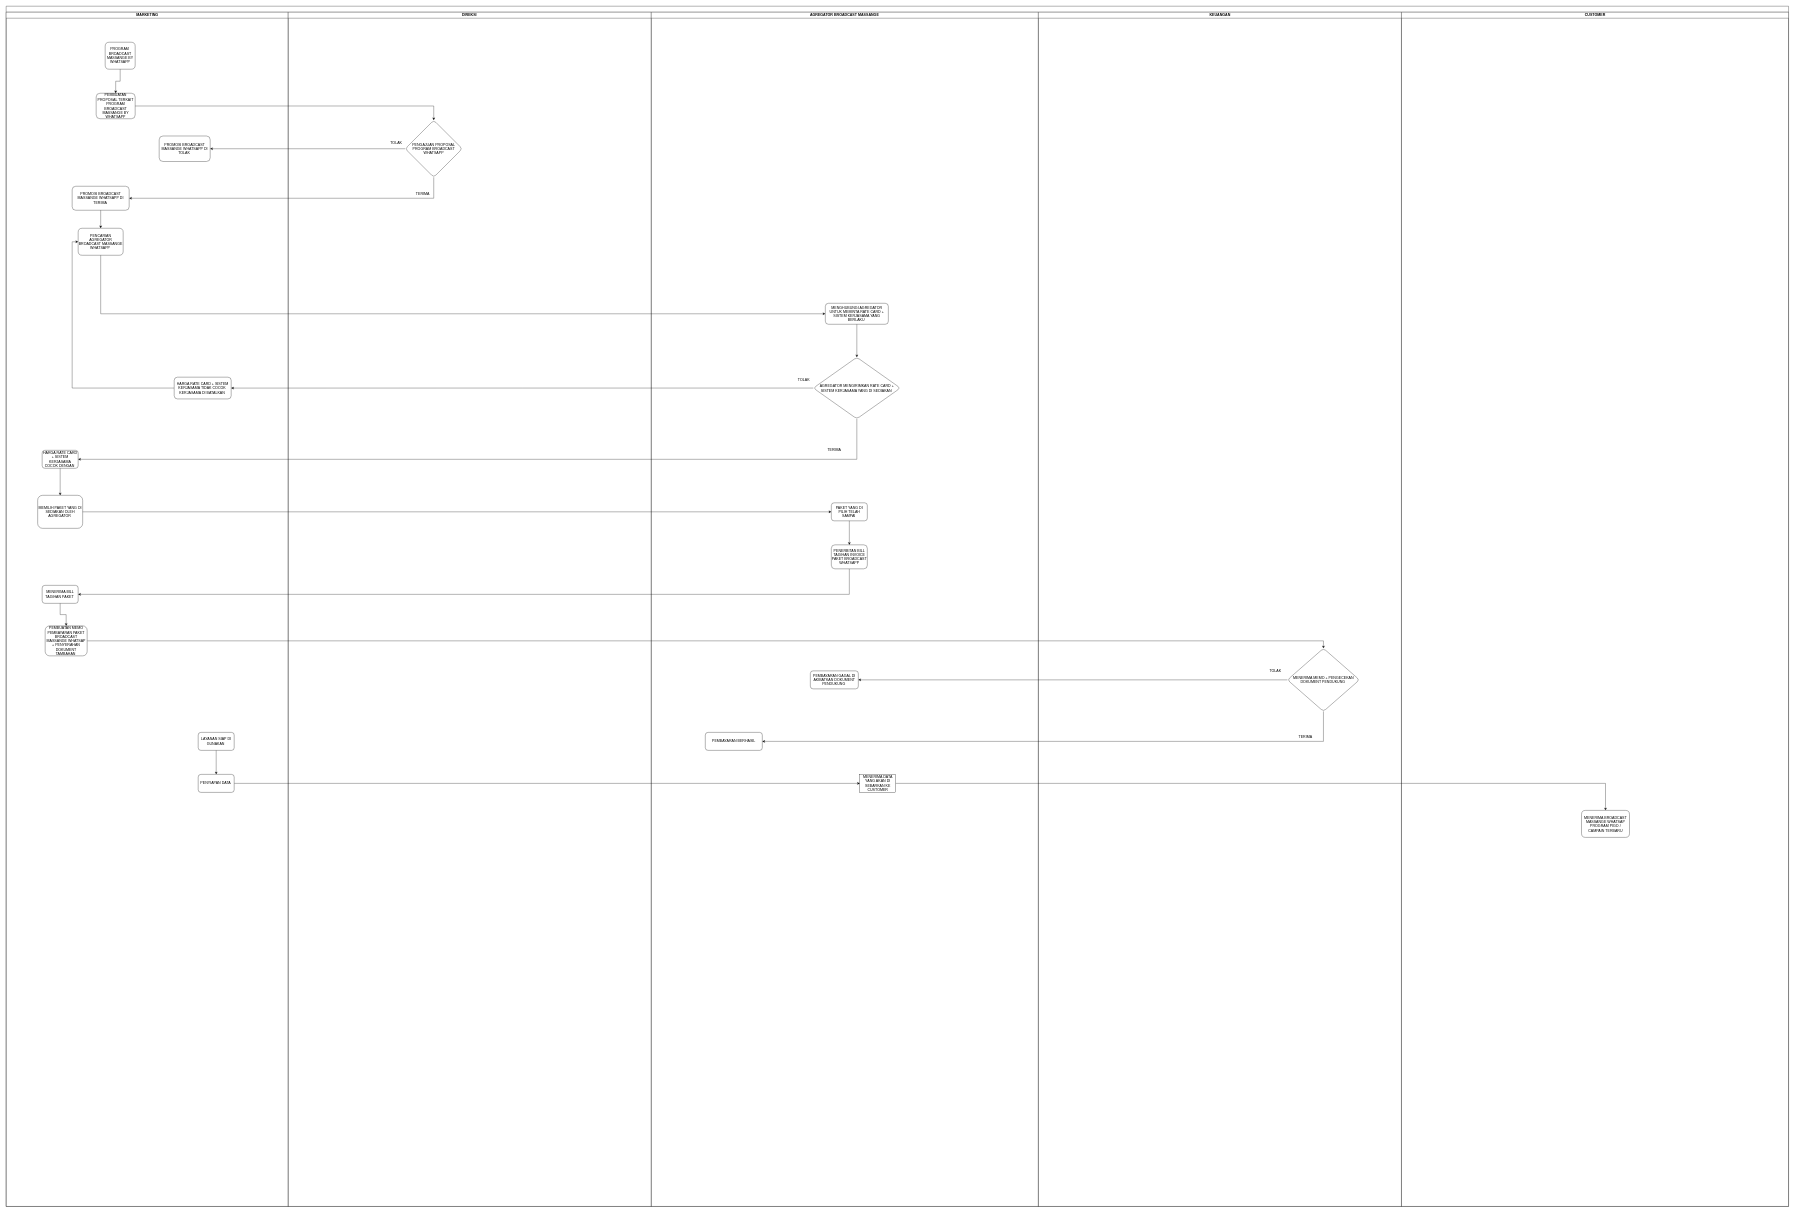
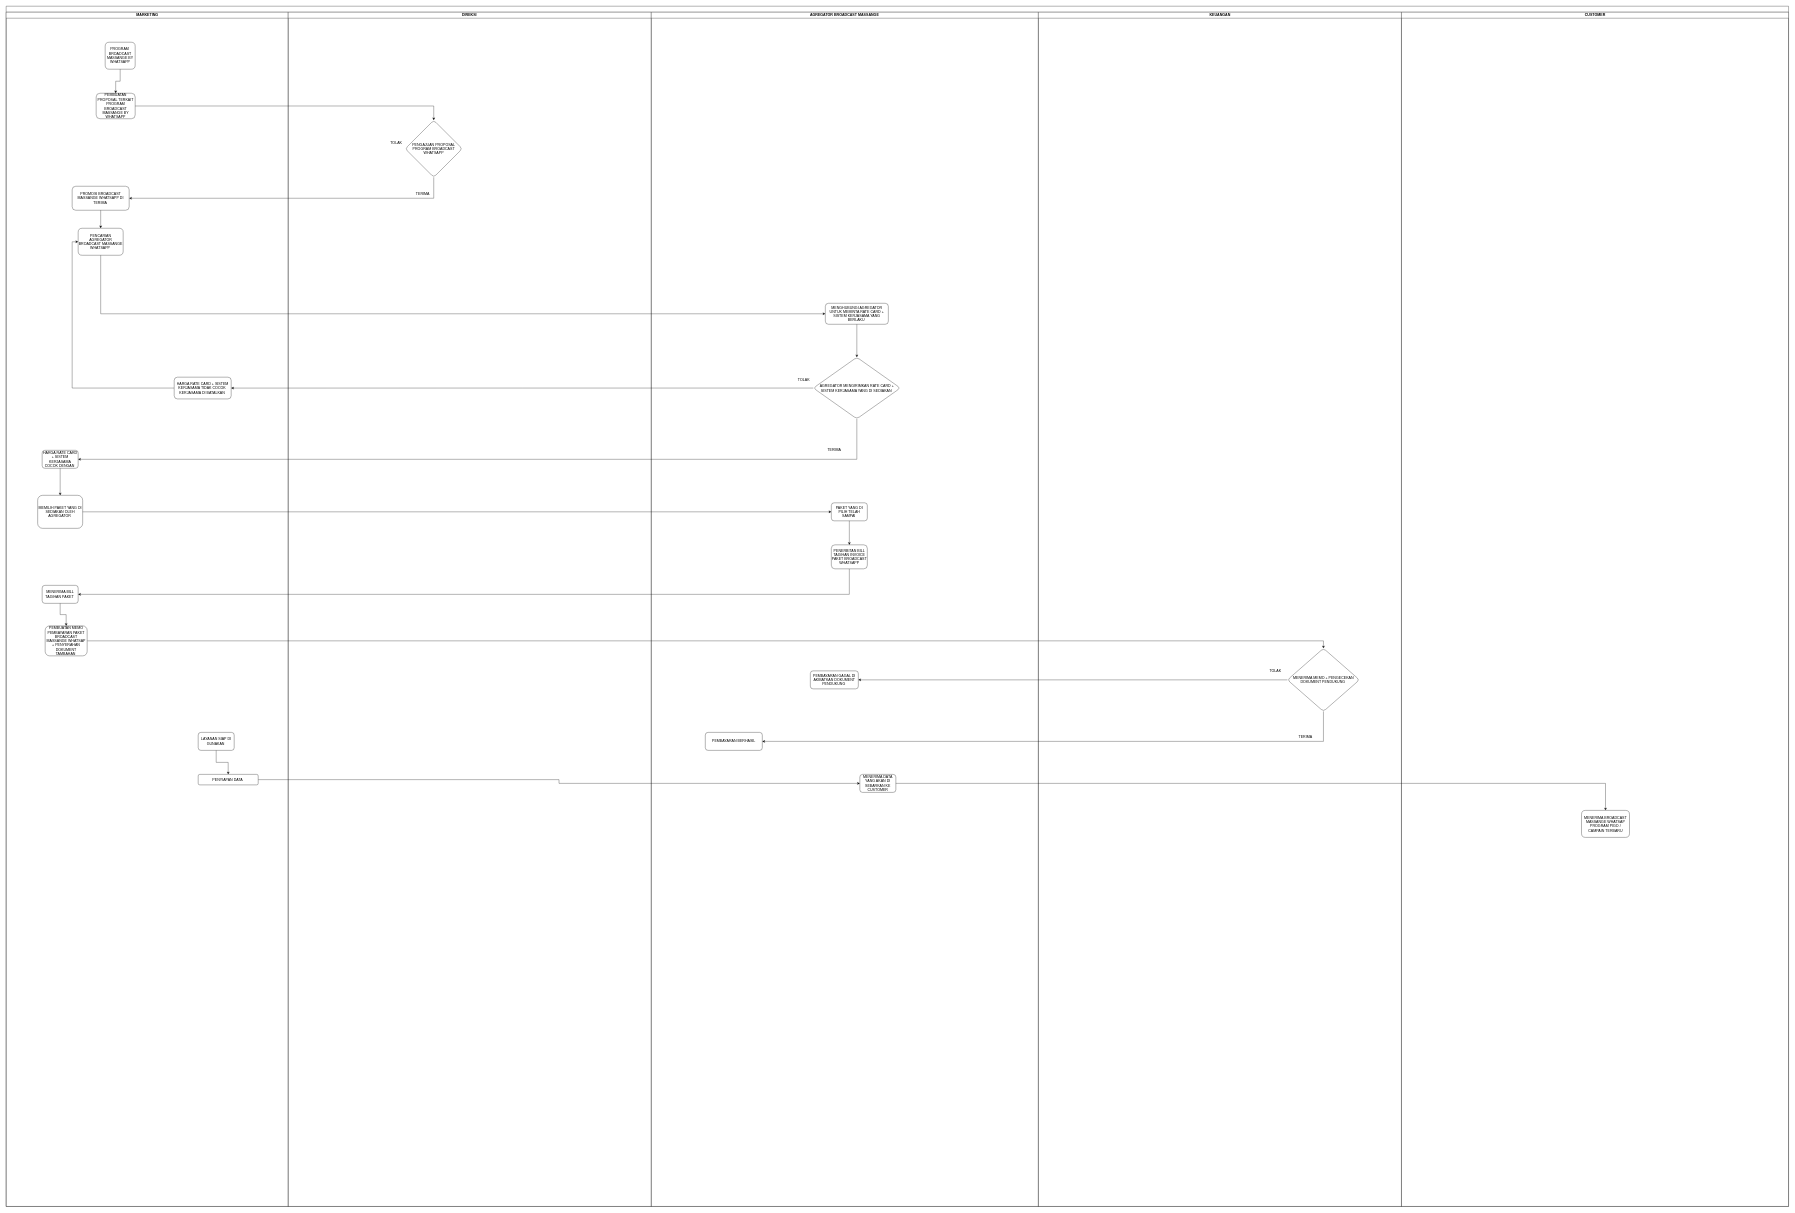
(185, 149) -> none
(213, 149) -> none
(216, 783) -> (228, 779)
(878, 783) -> (878, 783)
